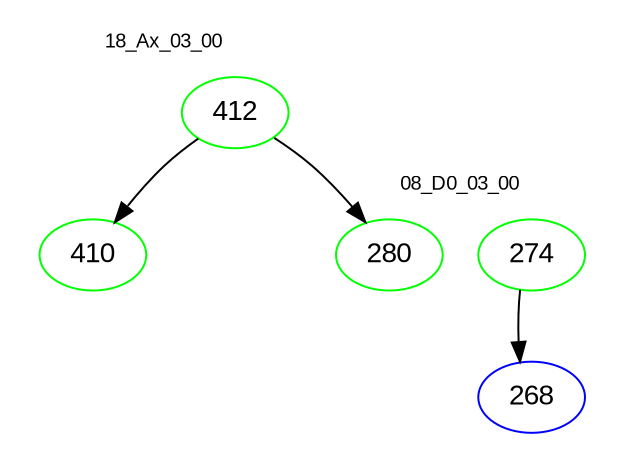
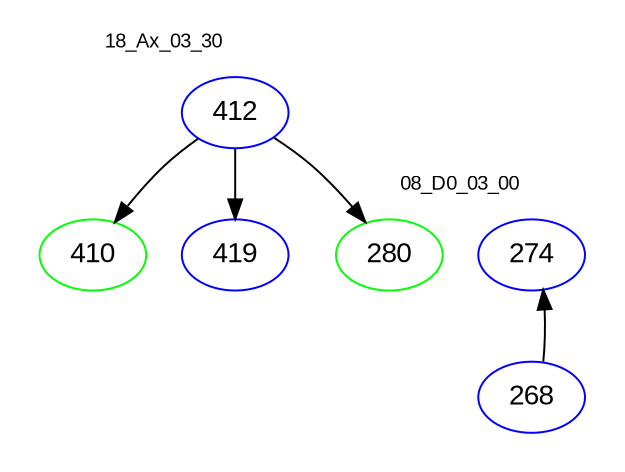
(164, 42) -> (164, 42)
(235, 113) -> (235, 113)
none -> (235, 255)
(532, 255) -> (532, 255)
(518, 316) -> (545, 336)
